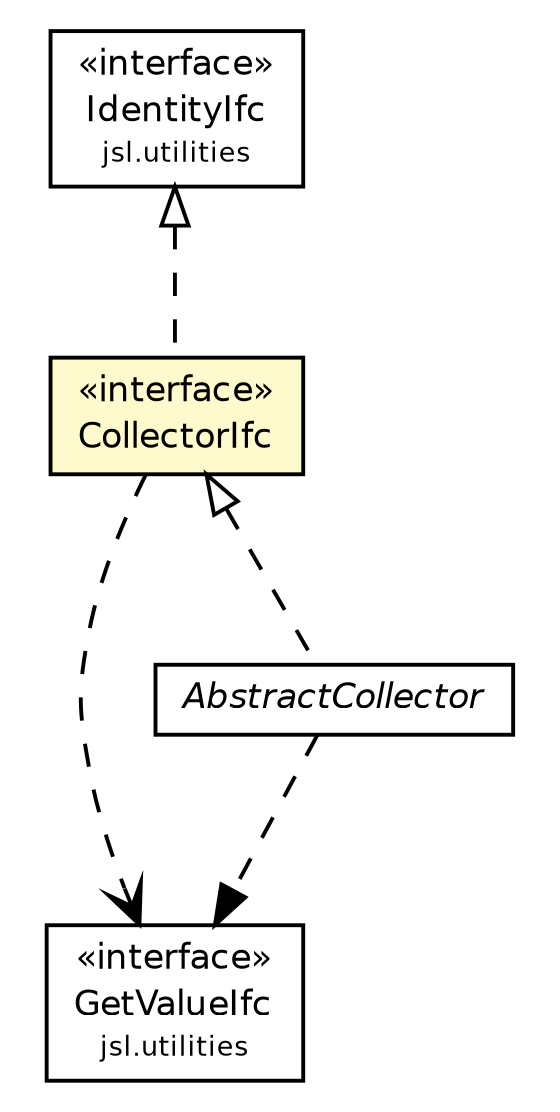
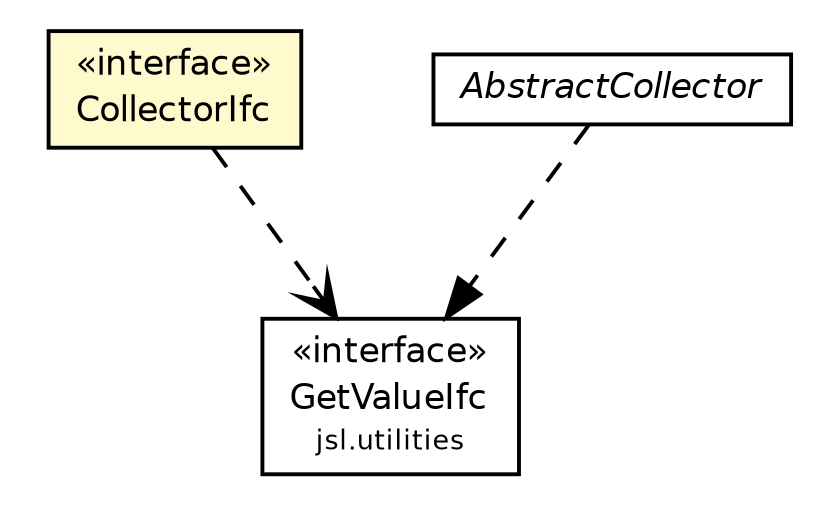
(175, 109) -> none
(271, 586) -> none
